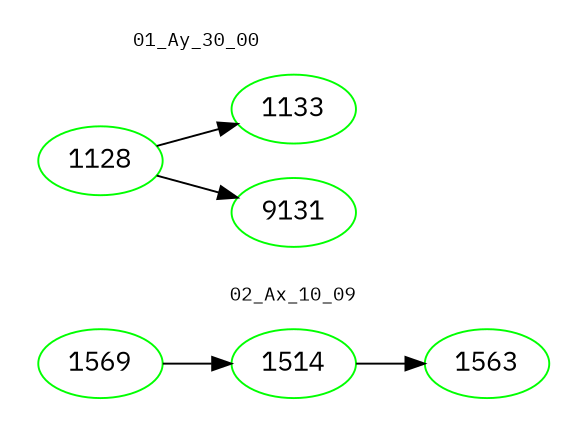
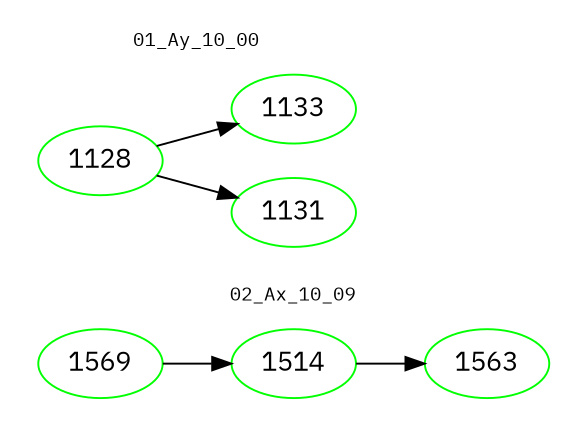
(197, 41) -> (197, 41)
(294, 212) -> (294, 212)
